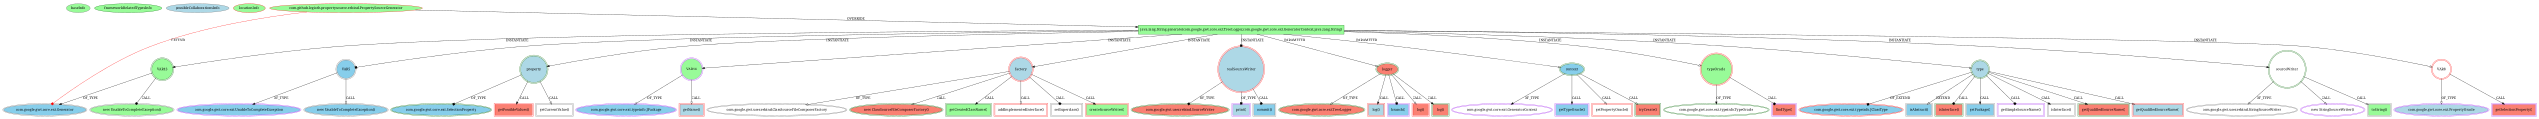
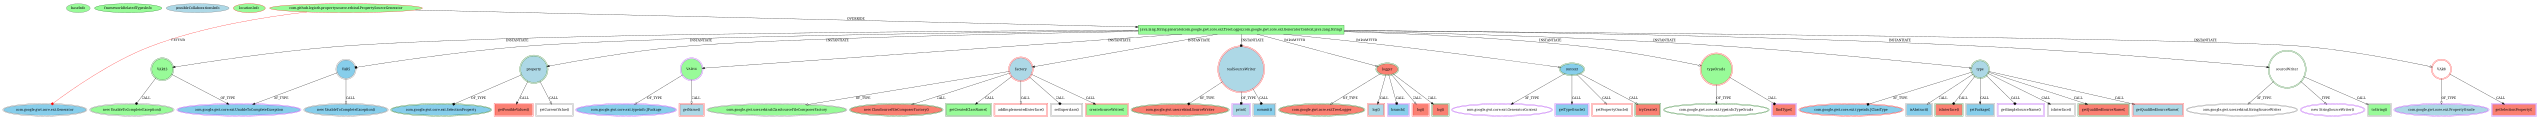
(107, 88) -> (199, 89)
(1900, 98) -> (1900, 98)
(1943, 98) -> (1943, 98)
(2326, 98) -> (2326, 98)
(777, 110) -> (777, 110)
